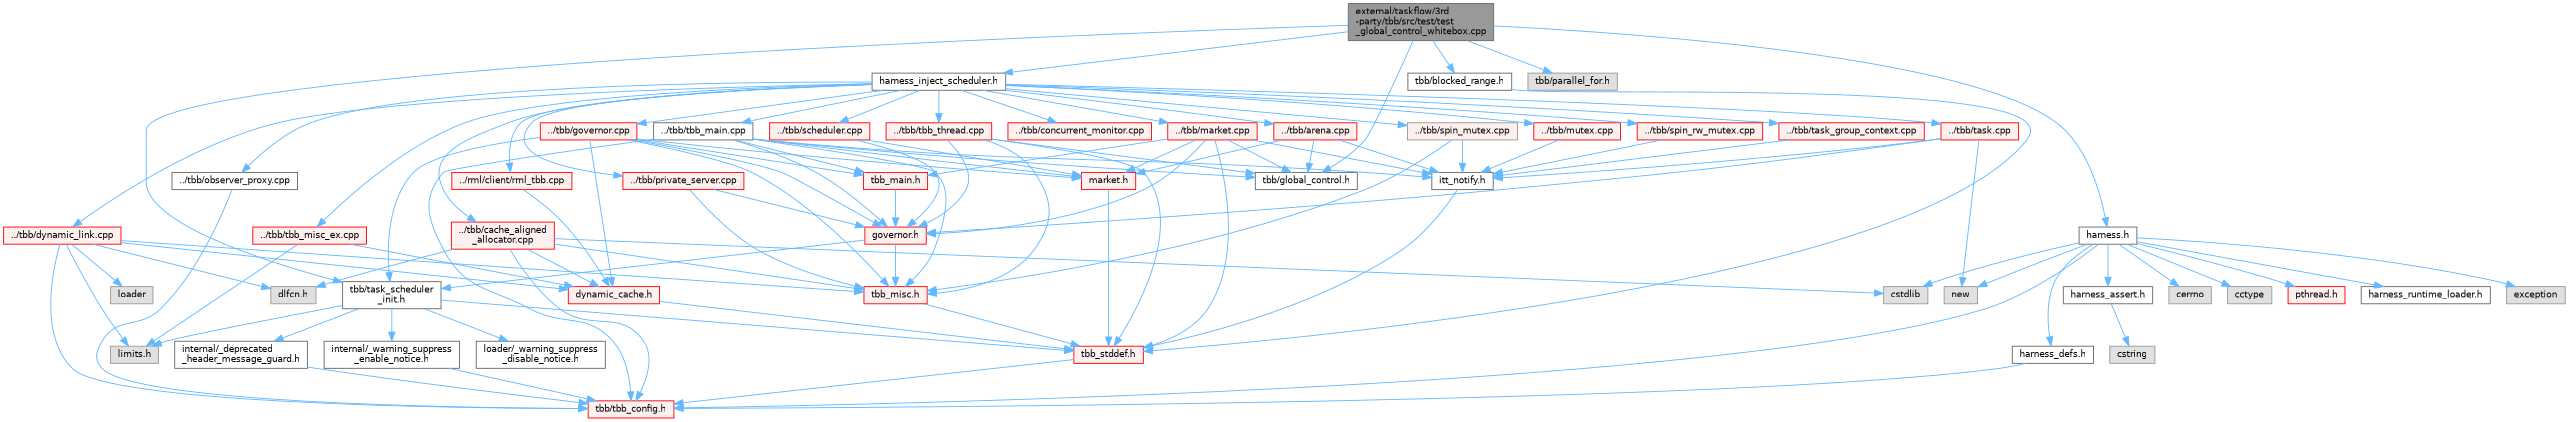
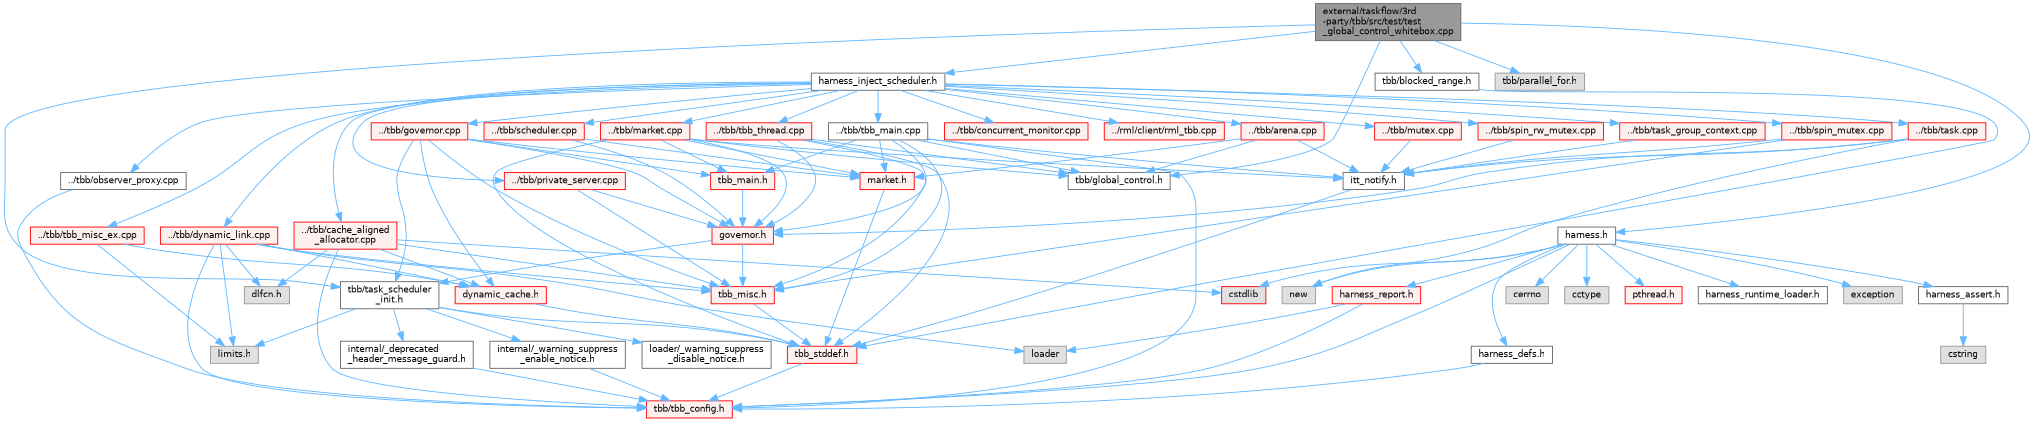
(1462, 131) -> (1837, 131)
(569, 229) -> none
none -> (1376, 295)
(1906, 295) -> (1244, 295)
